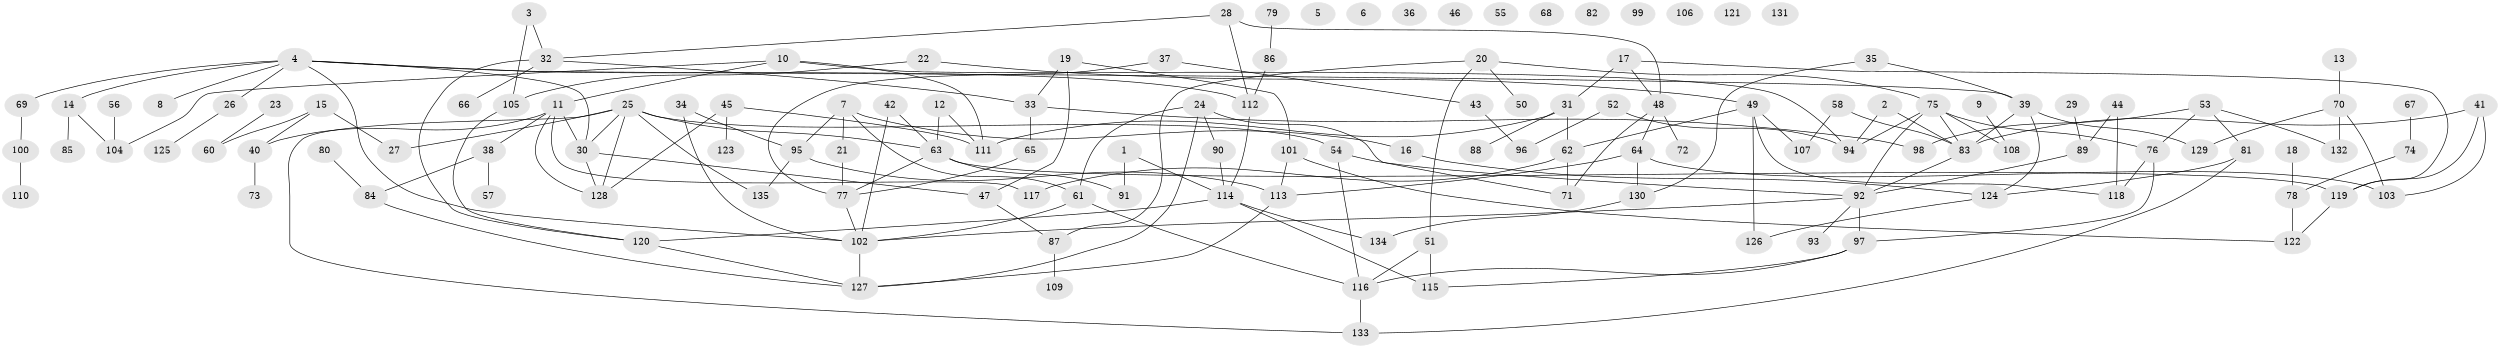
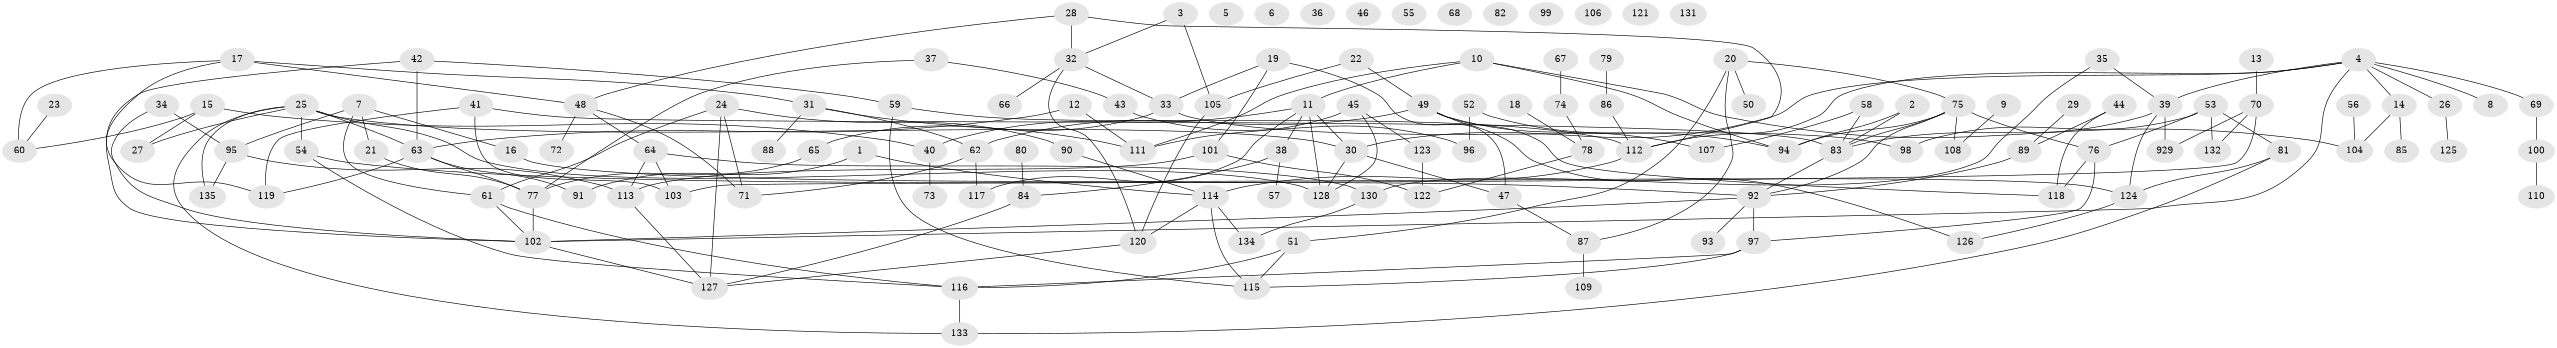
none -> (100, 71)
none -> (895, 105)
(2200, 151) -> (2165, 151)
(2316, 220) -> (1422, 168)
